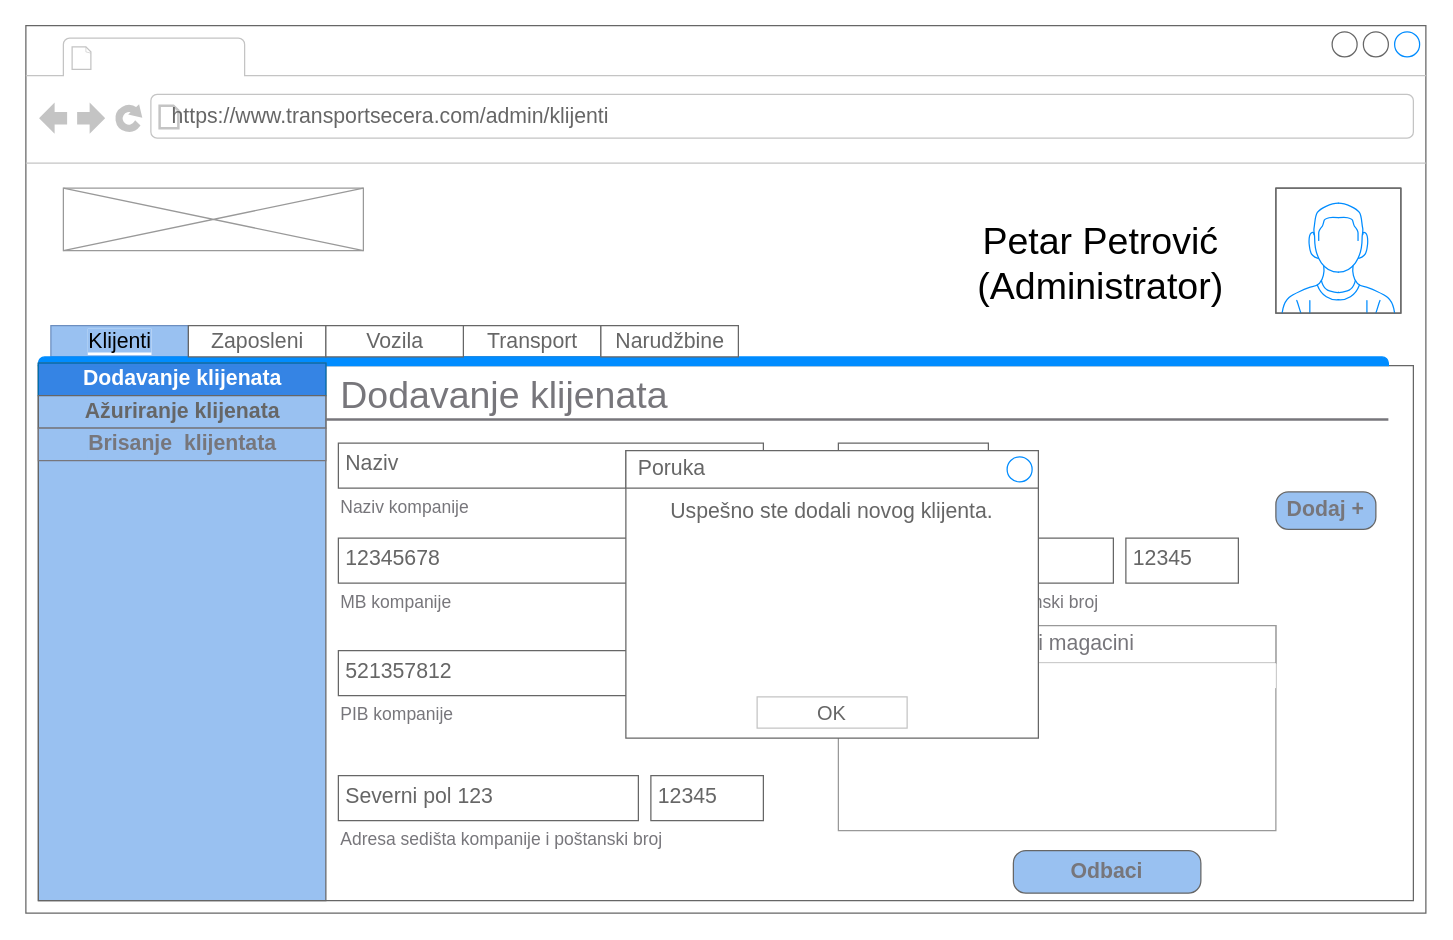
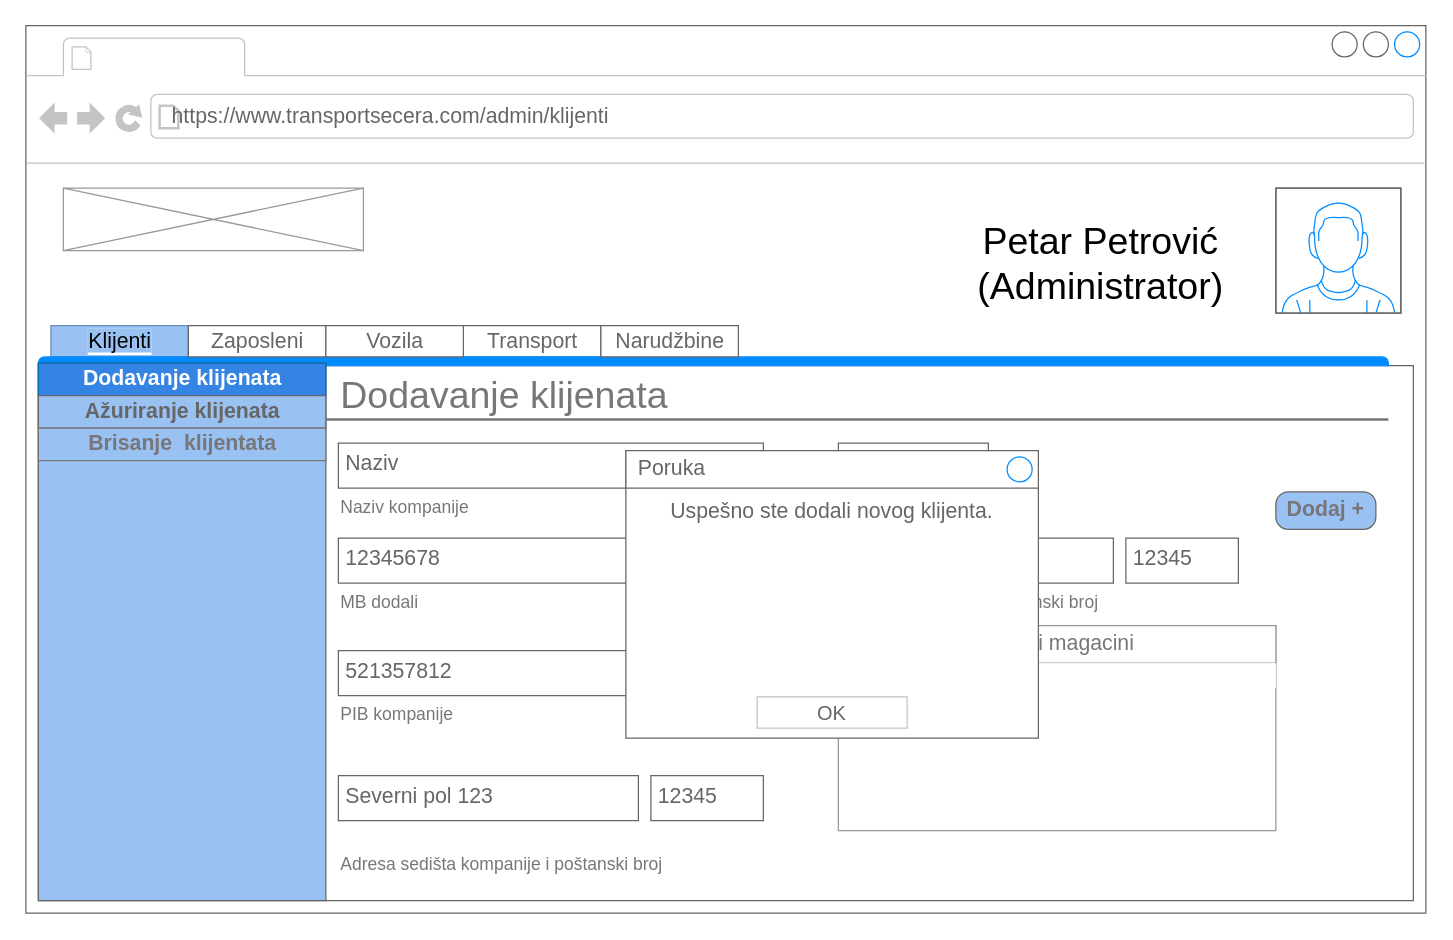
(395, 602) -> (378, 602)
(551, 839) -> (551, 864)
(1107, 872) -> none
